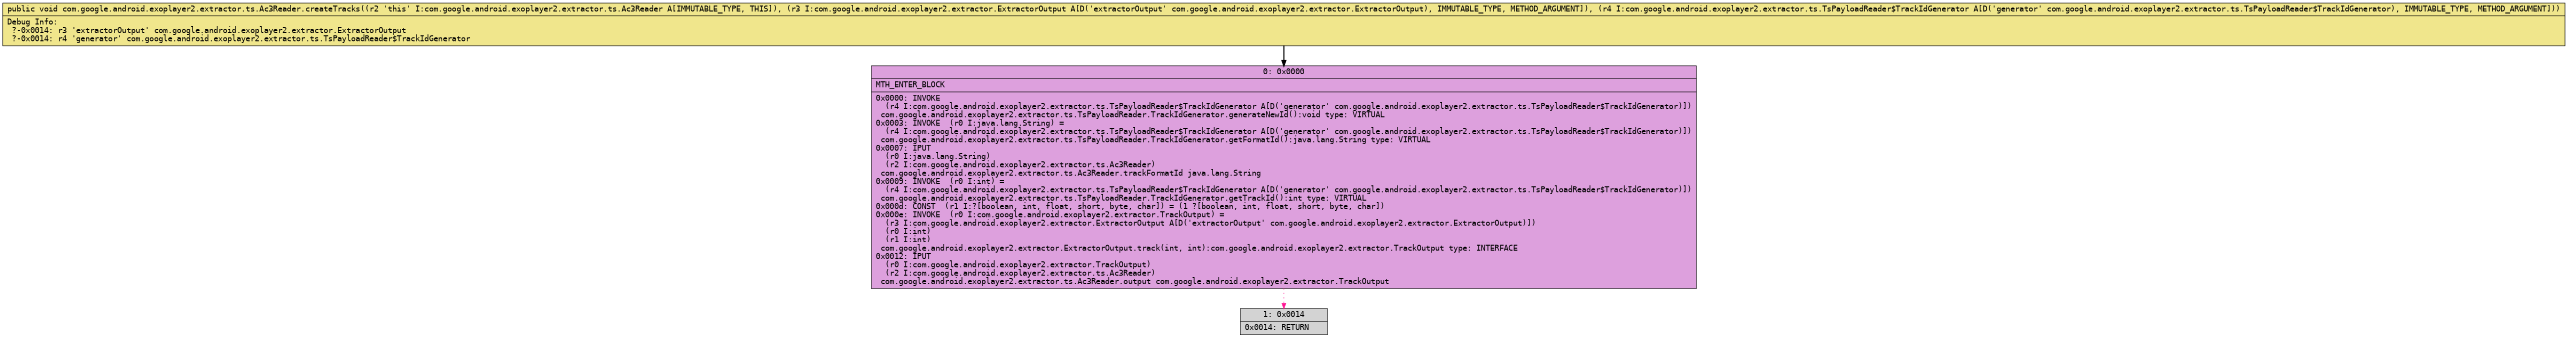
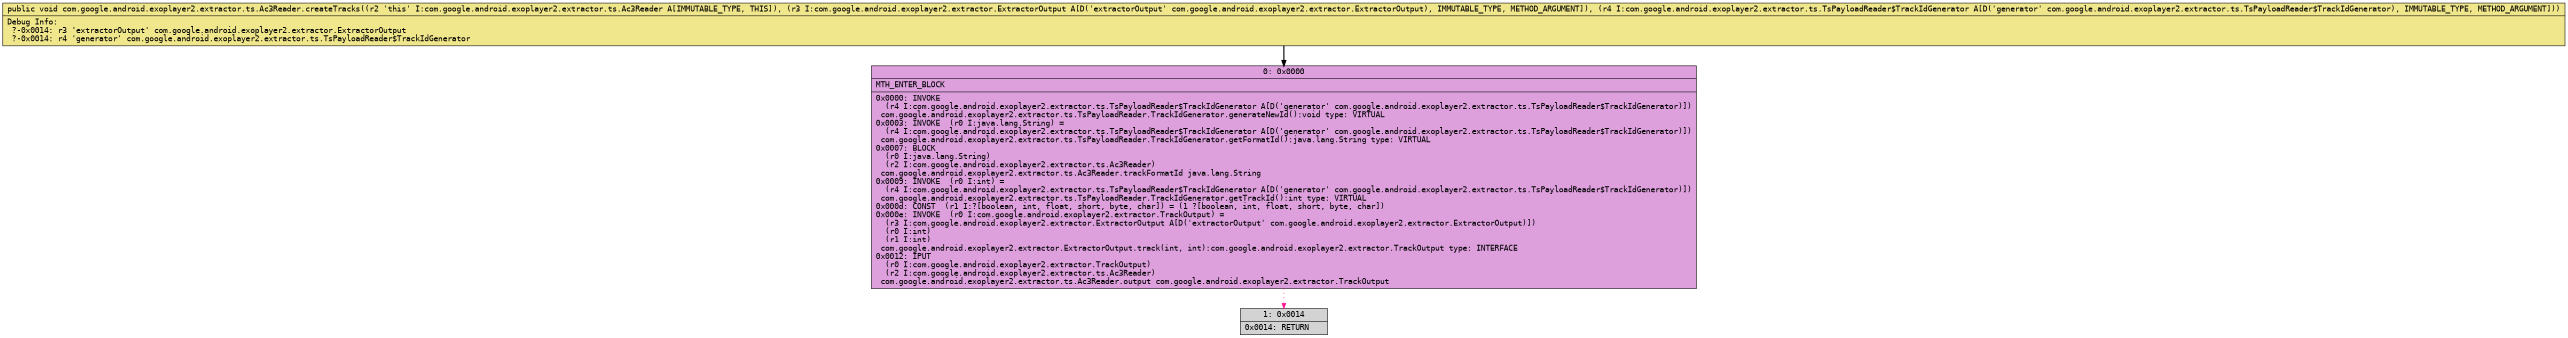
(908, 148) -> (910, 148)
